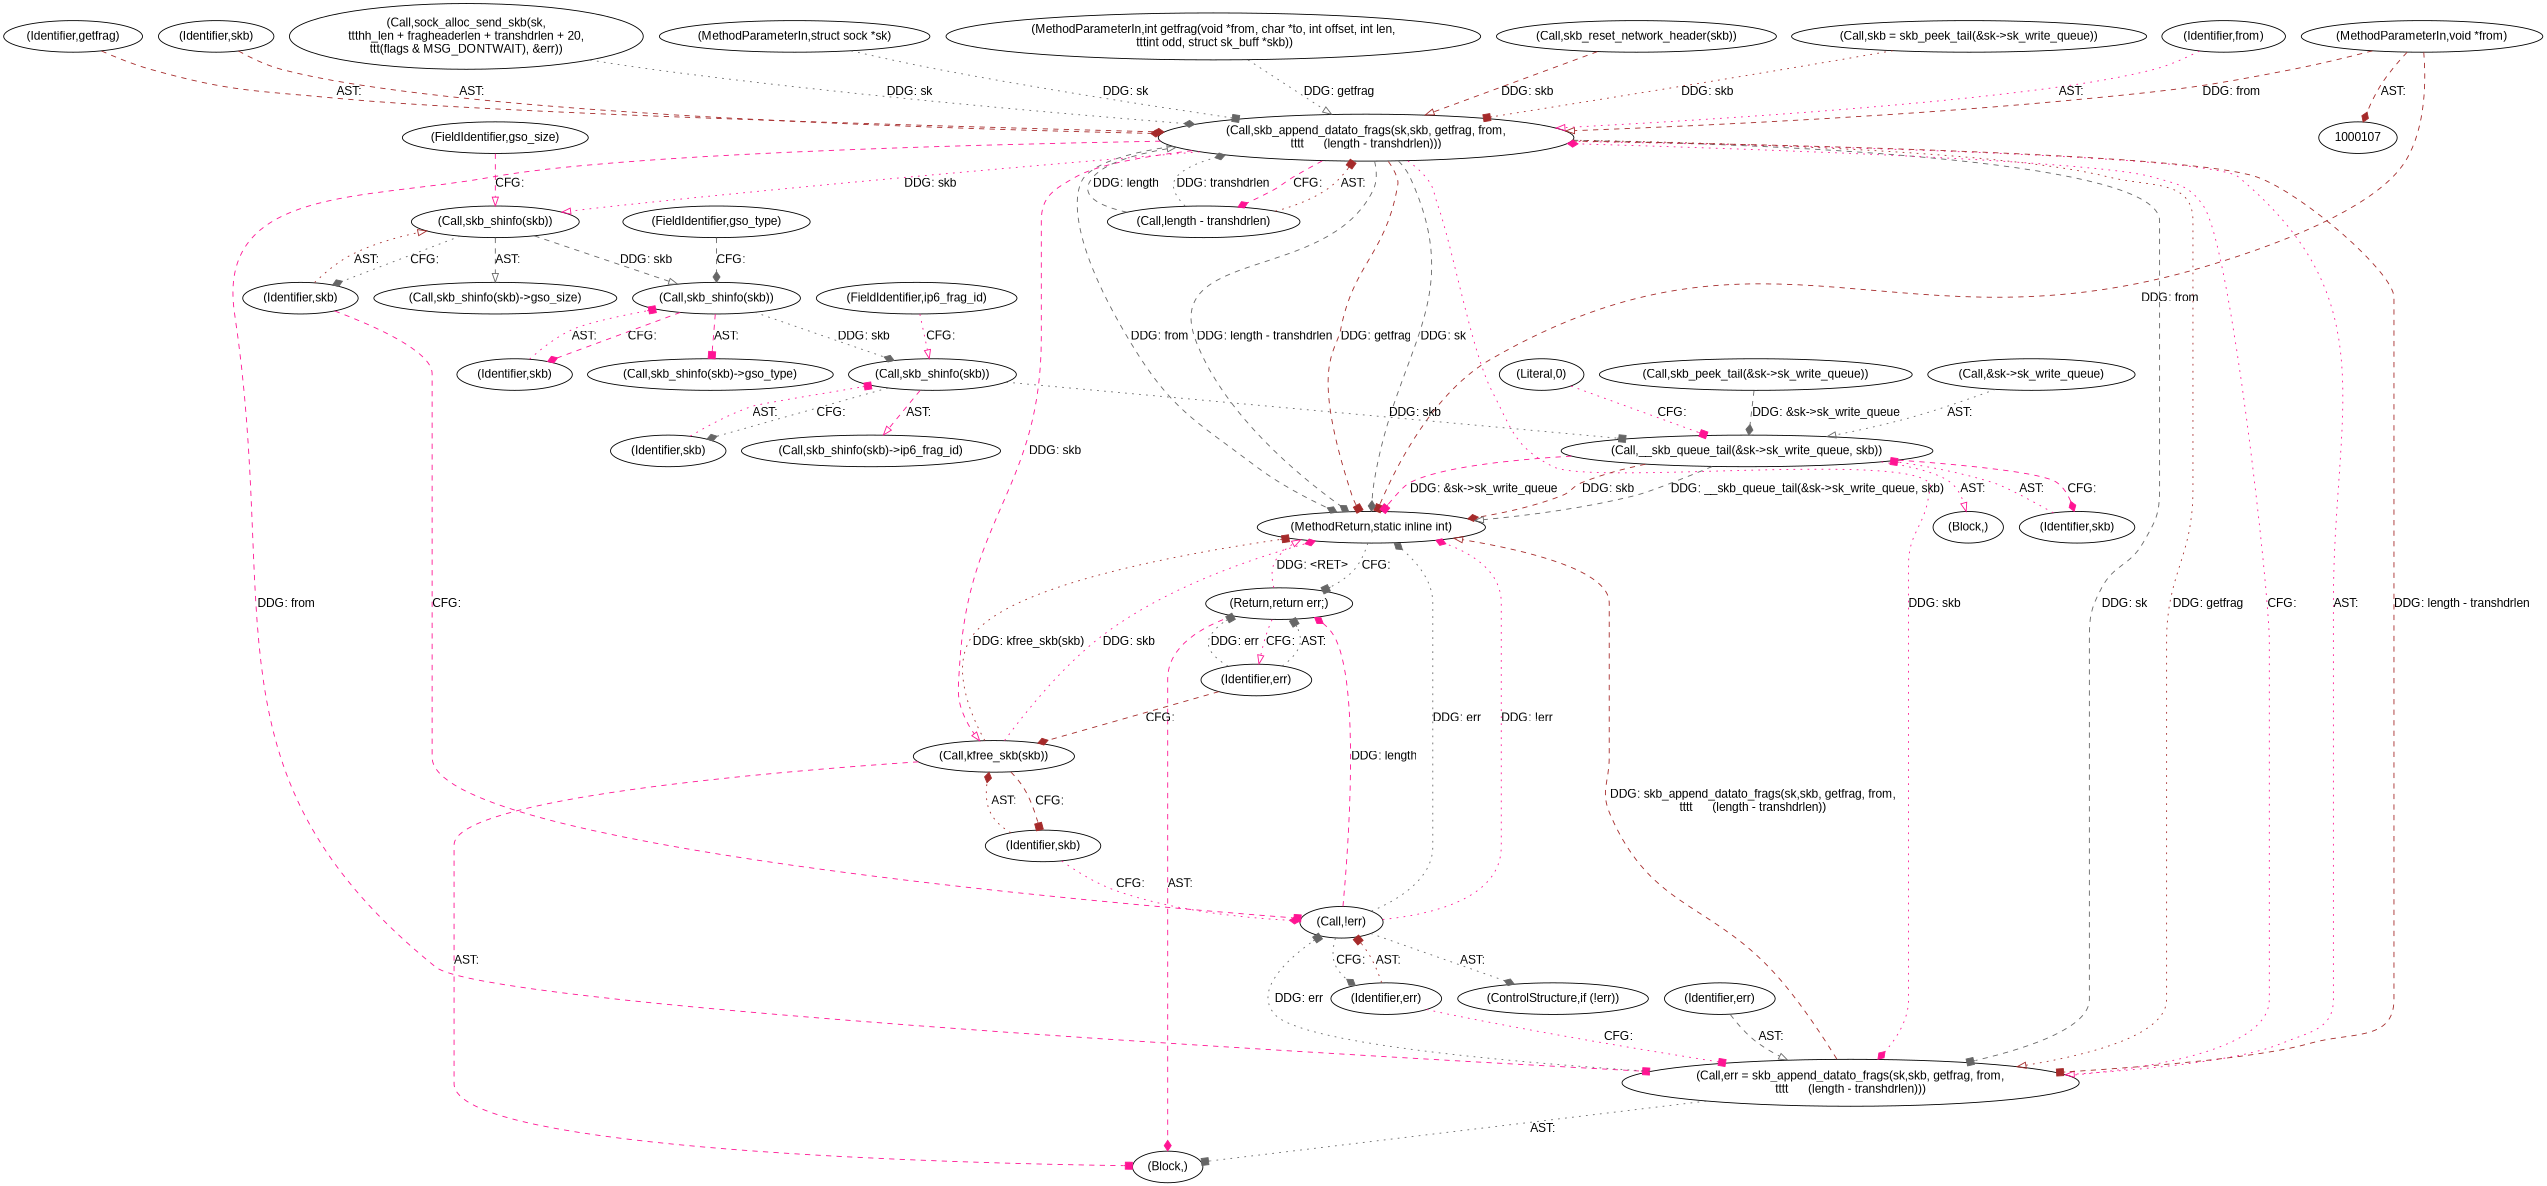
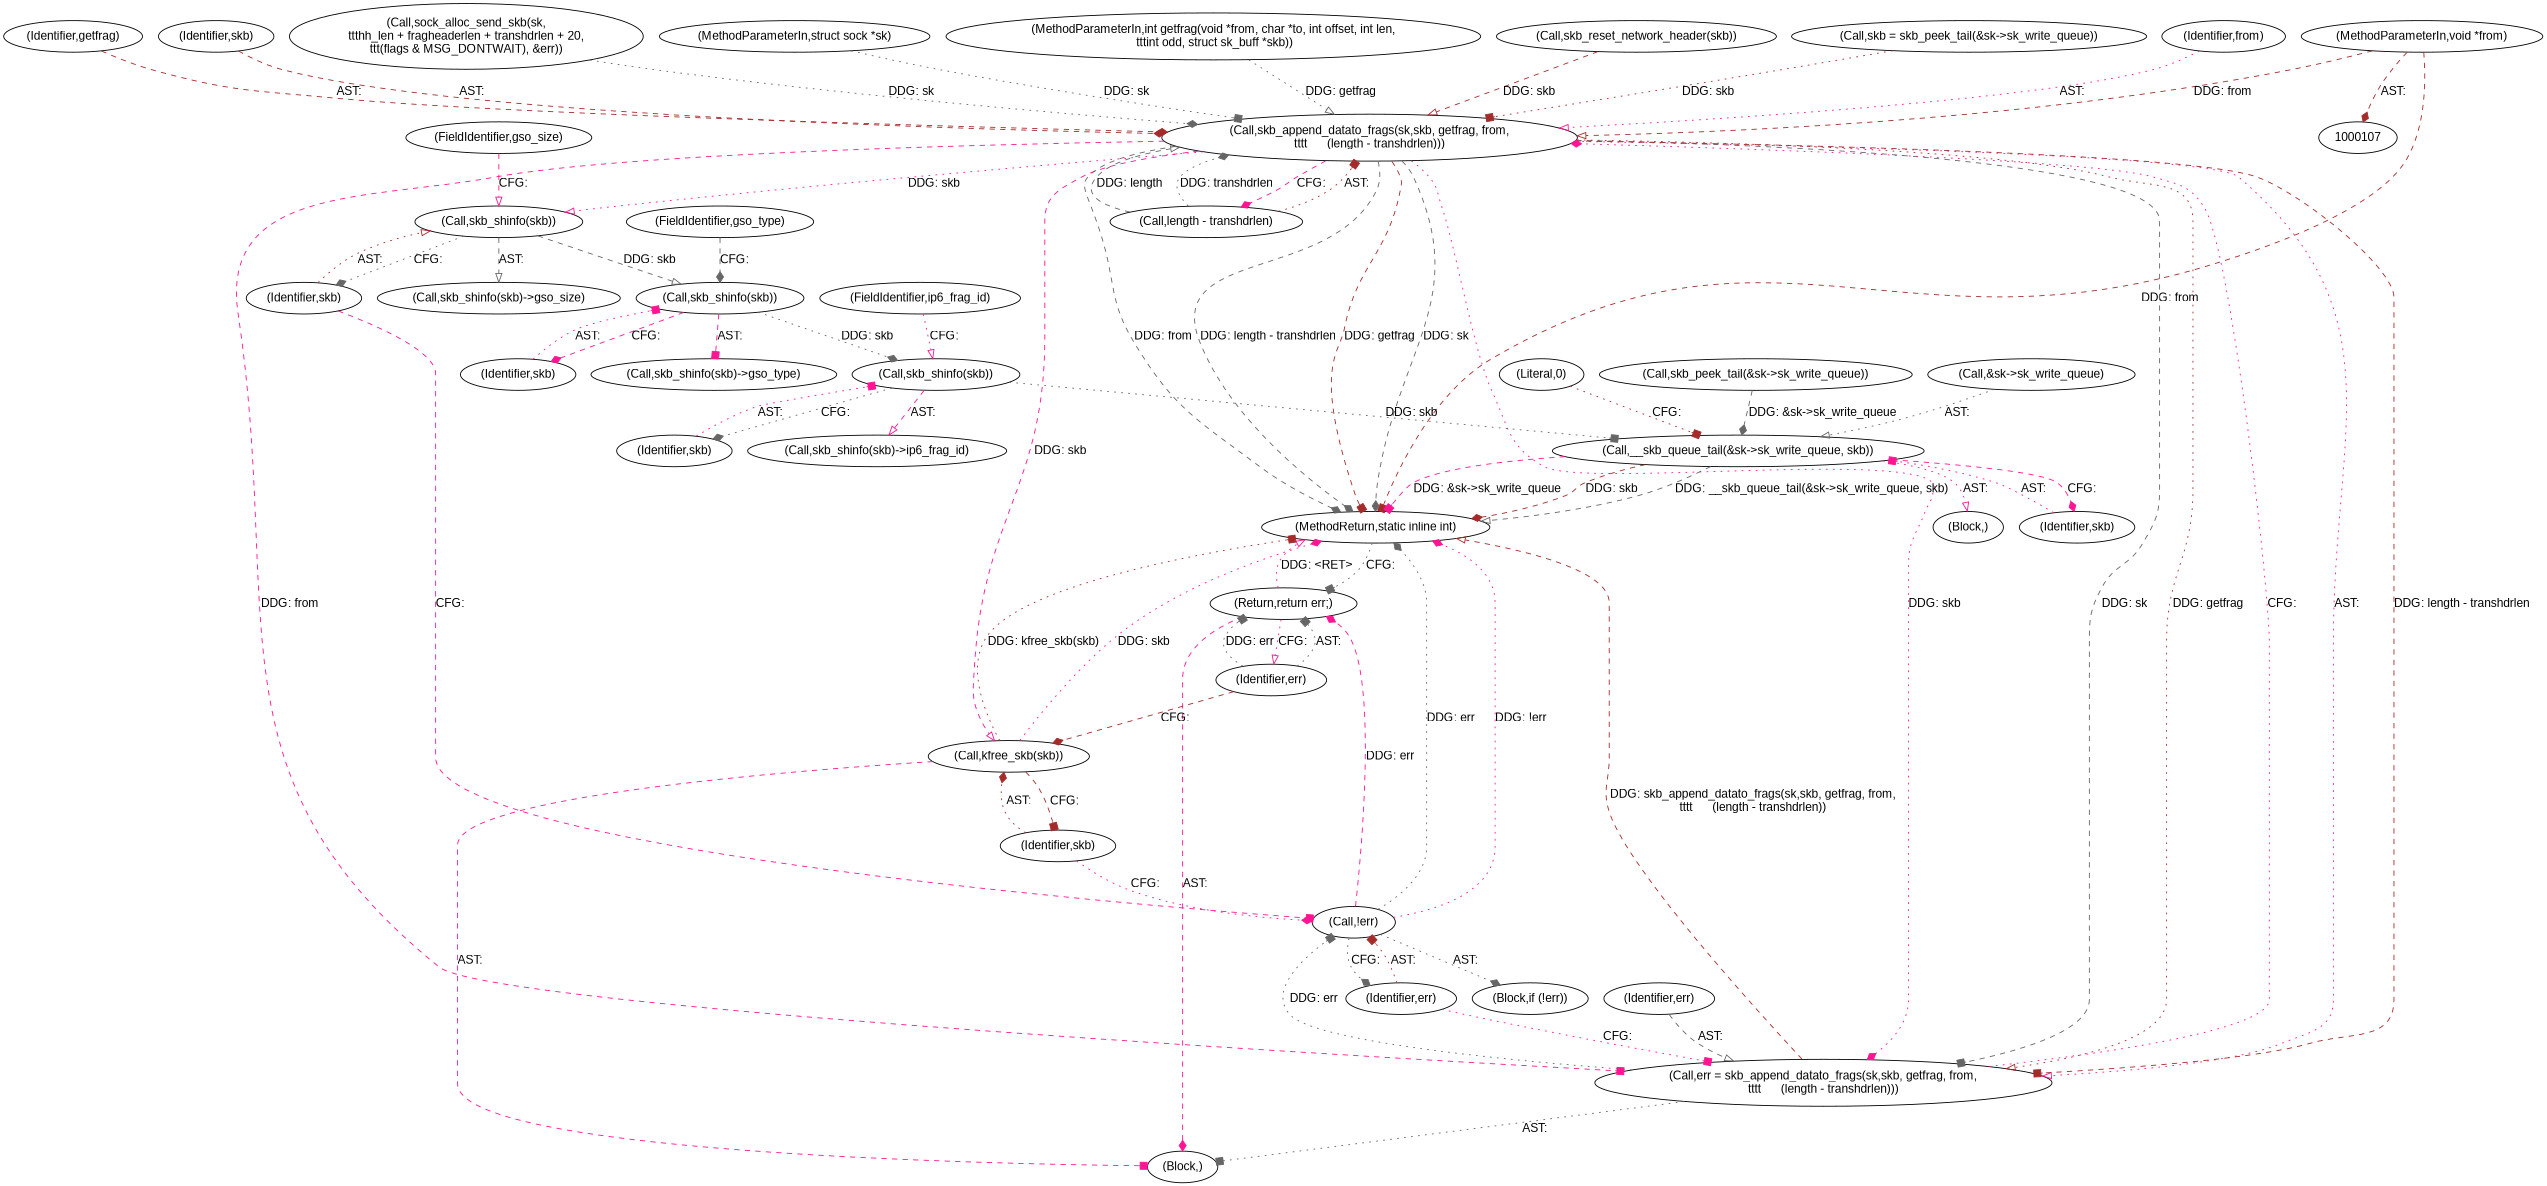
(1635, 409) -> (1631, 409)
(1385, 756) -> (1390, 756)
(1553, 999) -> (1530, 999)
